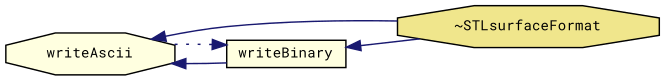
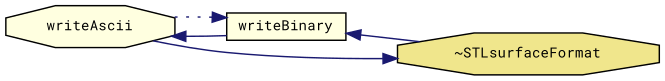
(281, 23) -> (268, 56)
